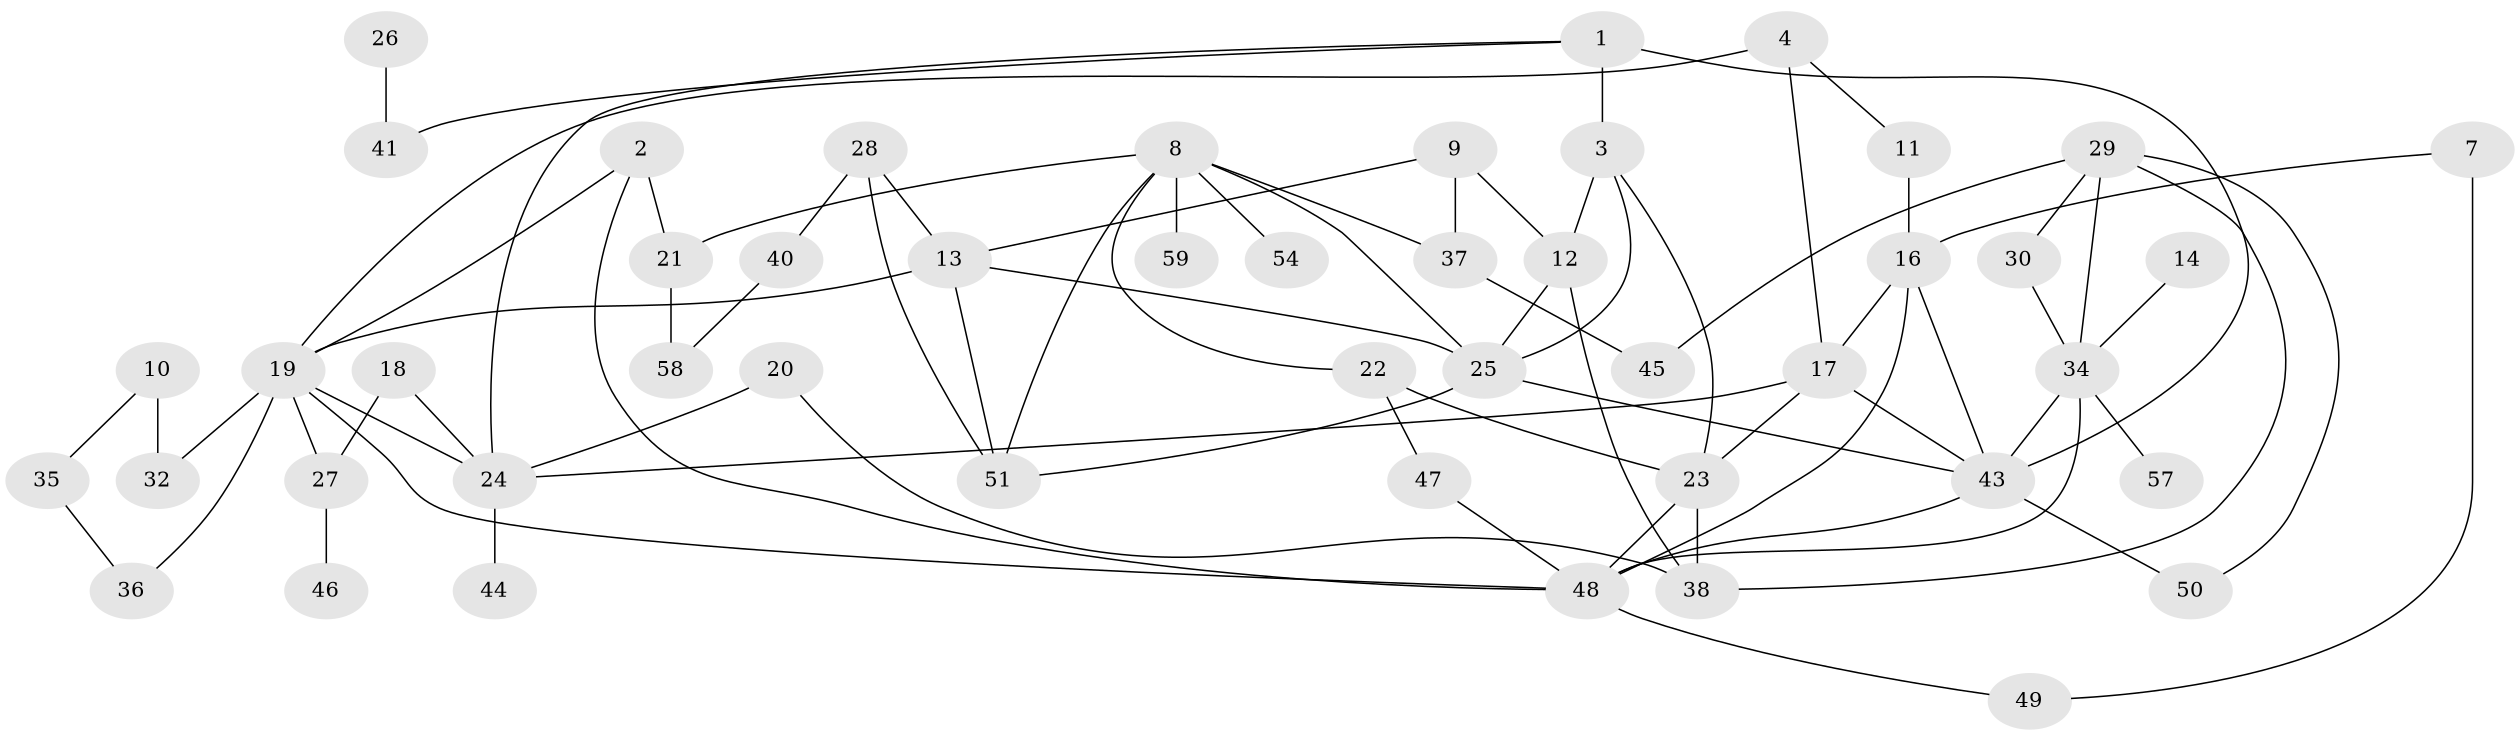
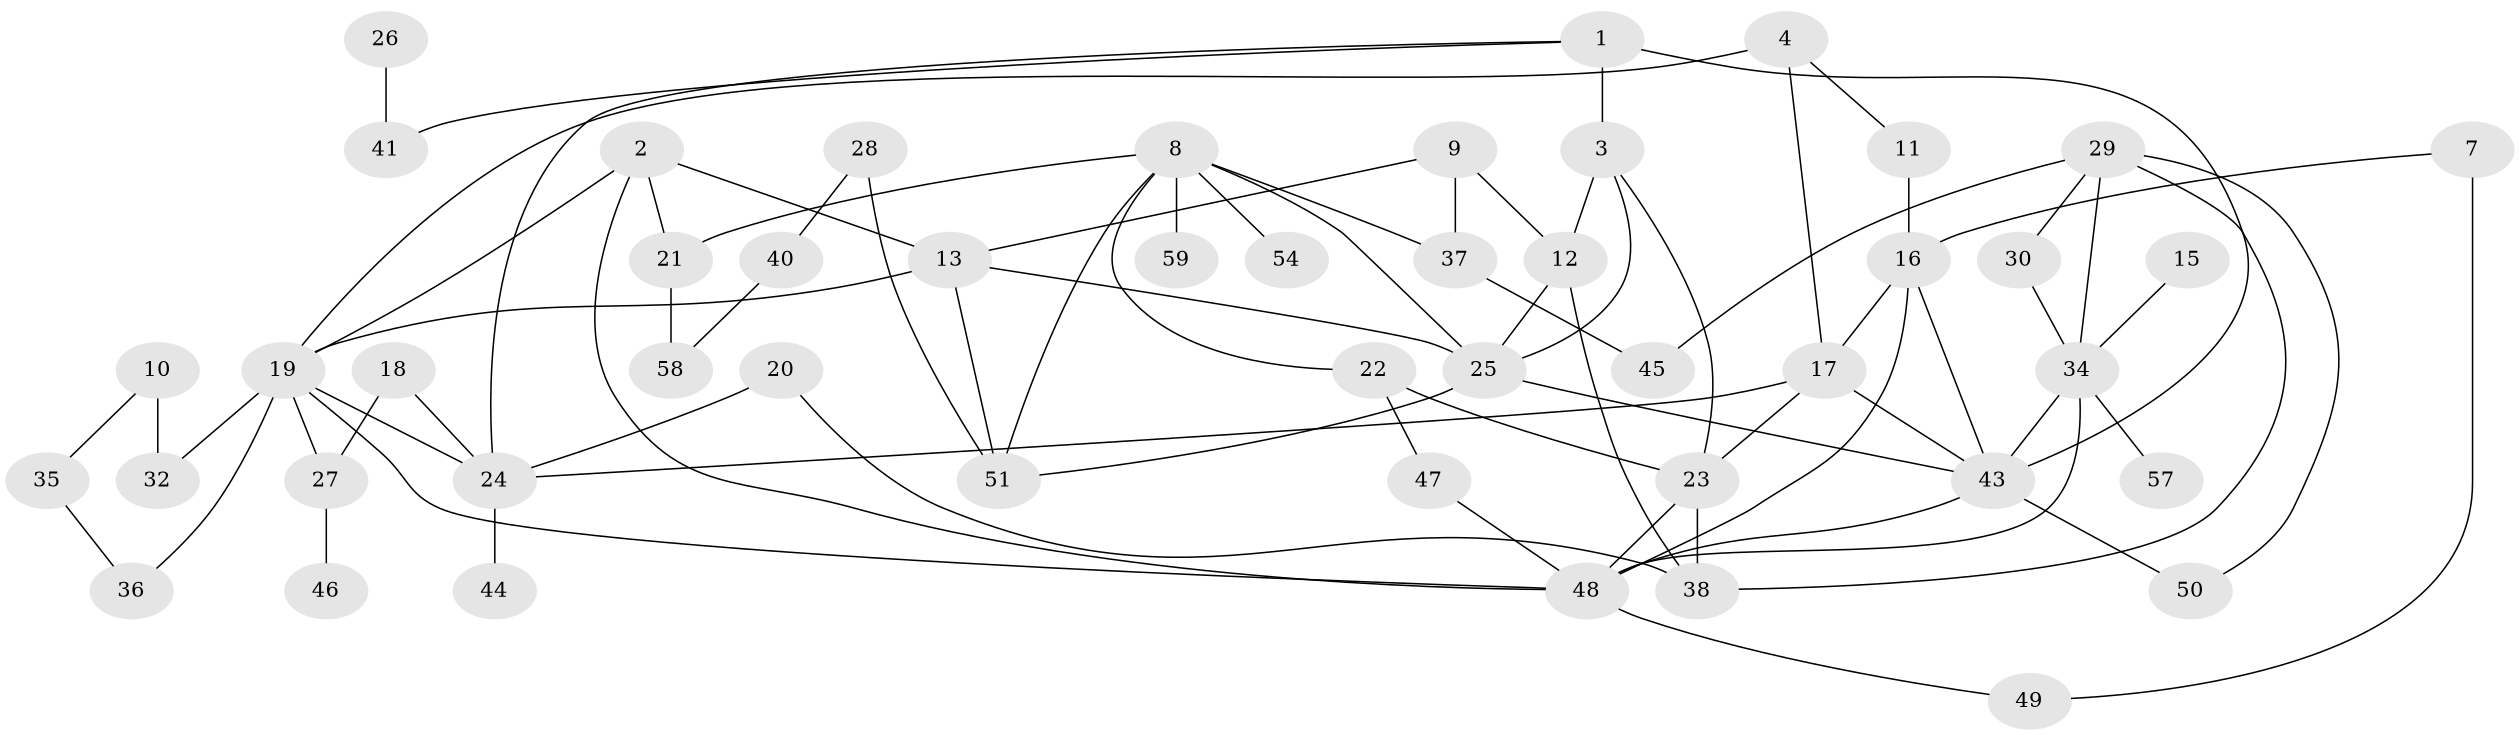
(908, 205) -> (790, 203)
(2188, 260) -> (2188, 260)
